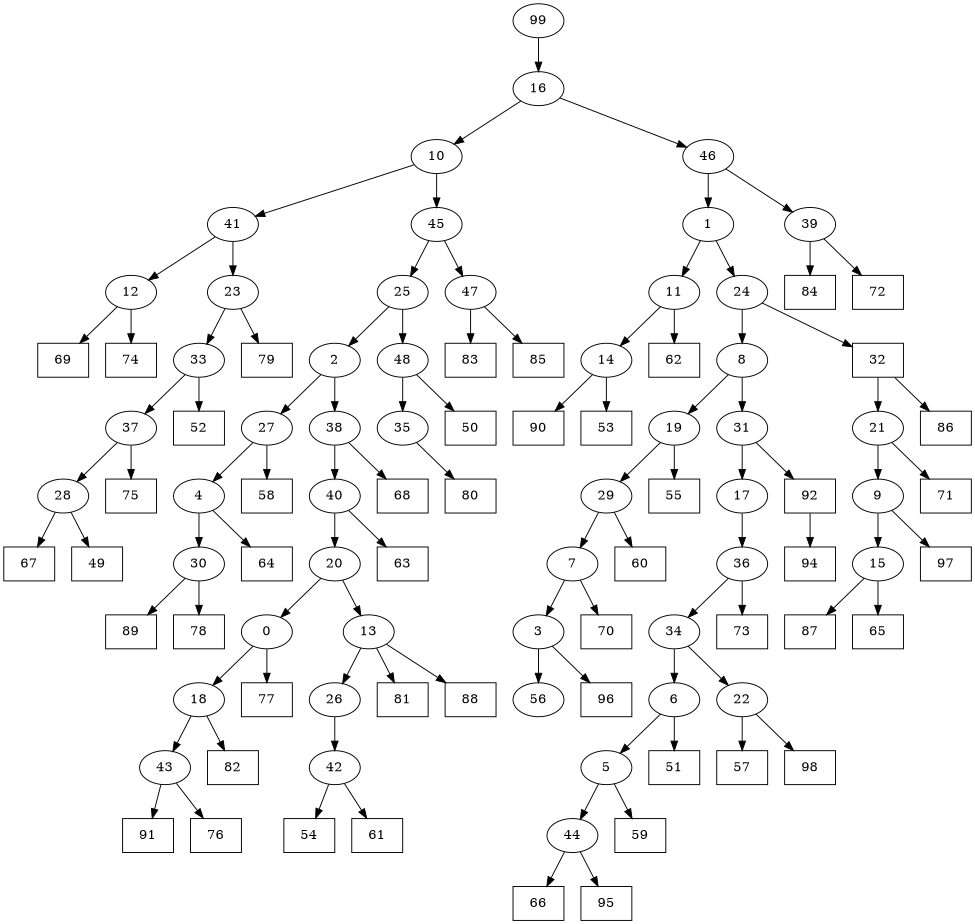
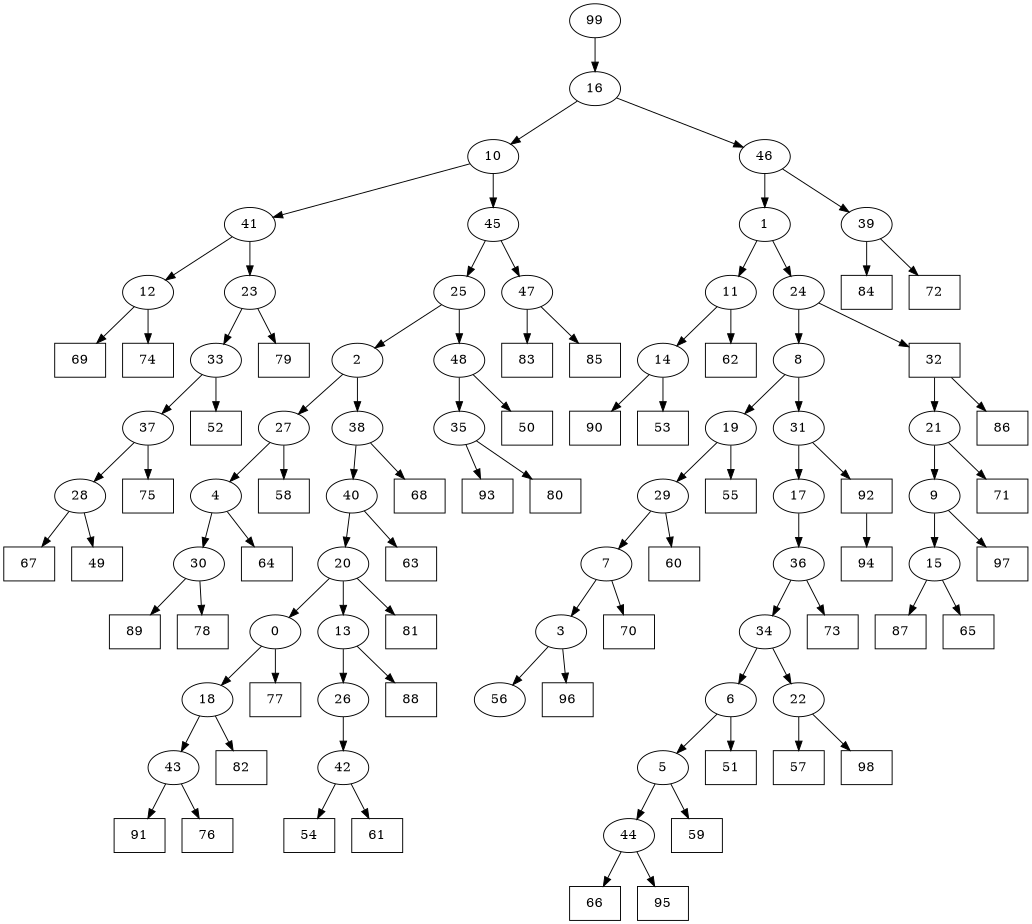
none -> (488, 496)
(383, 661) -> (372, 593)
